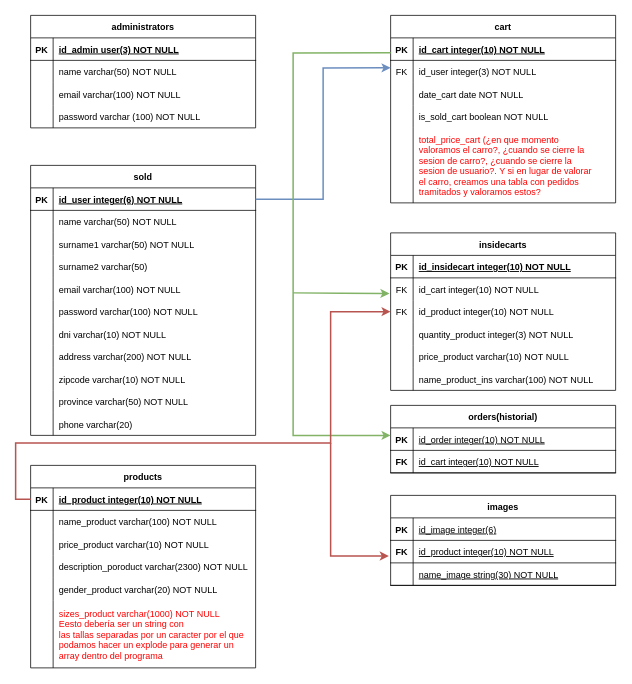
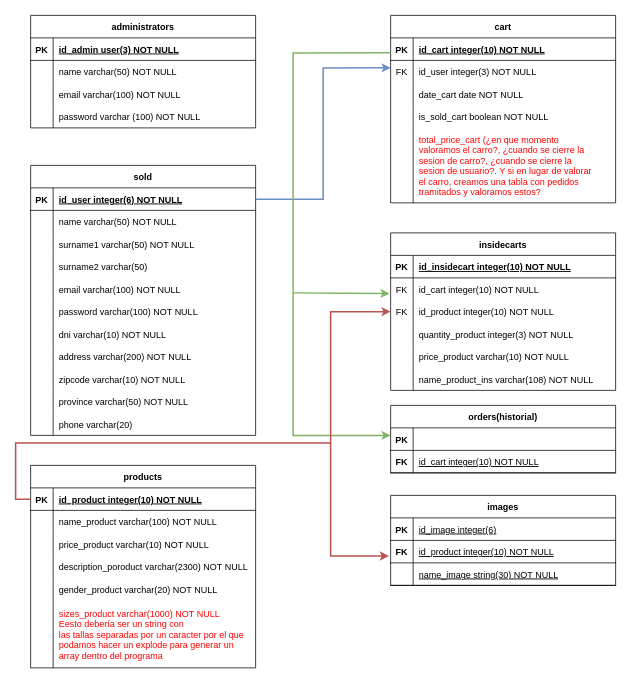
(510, 380) -> (510, 380)
(514, 439) -> none
